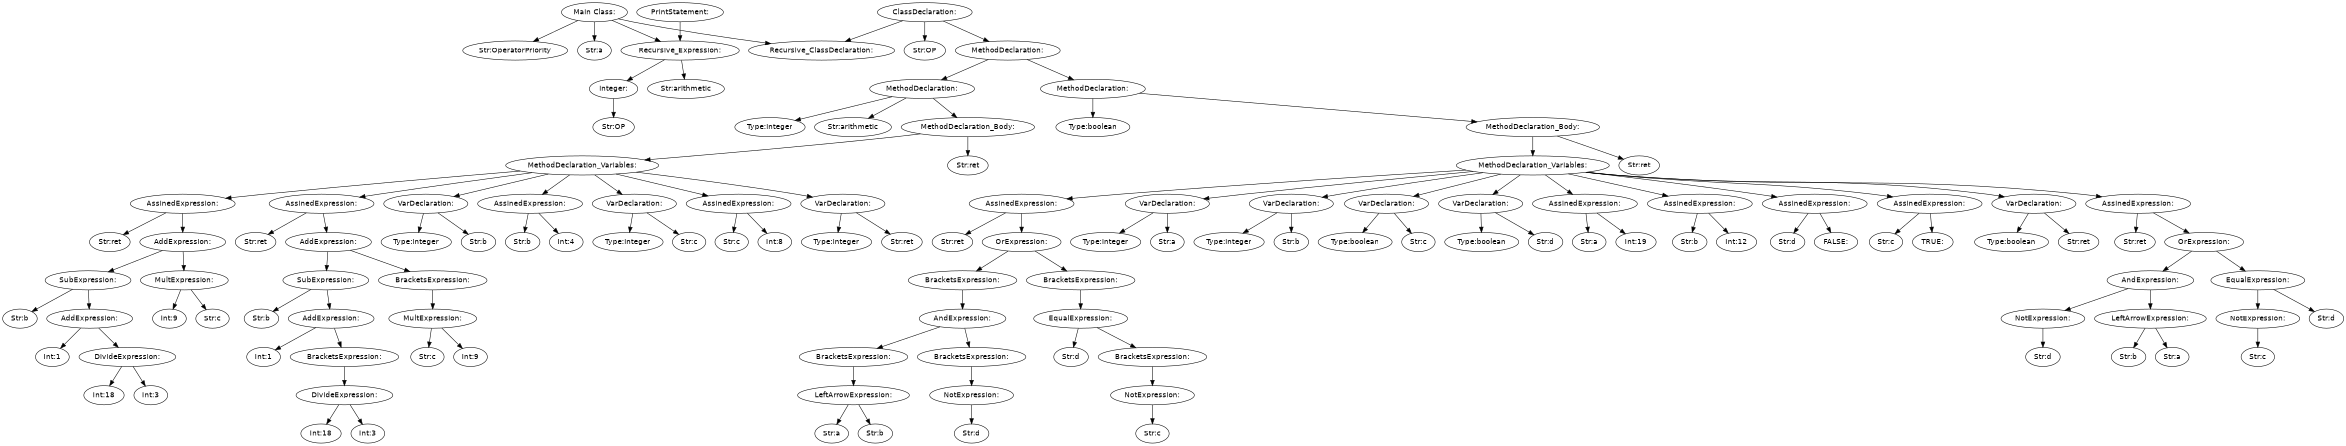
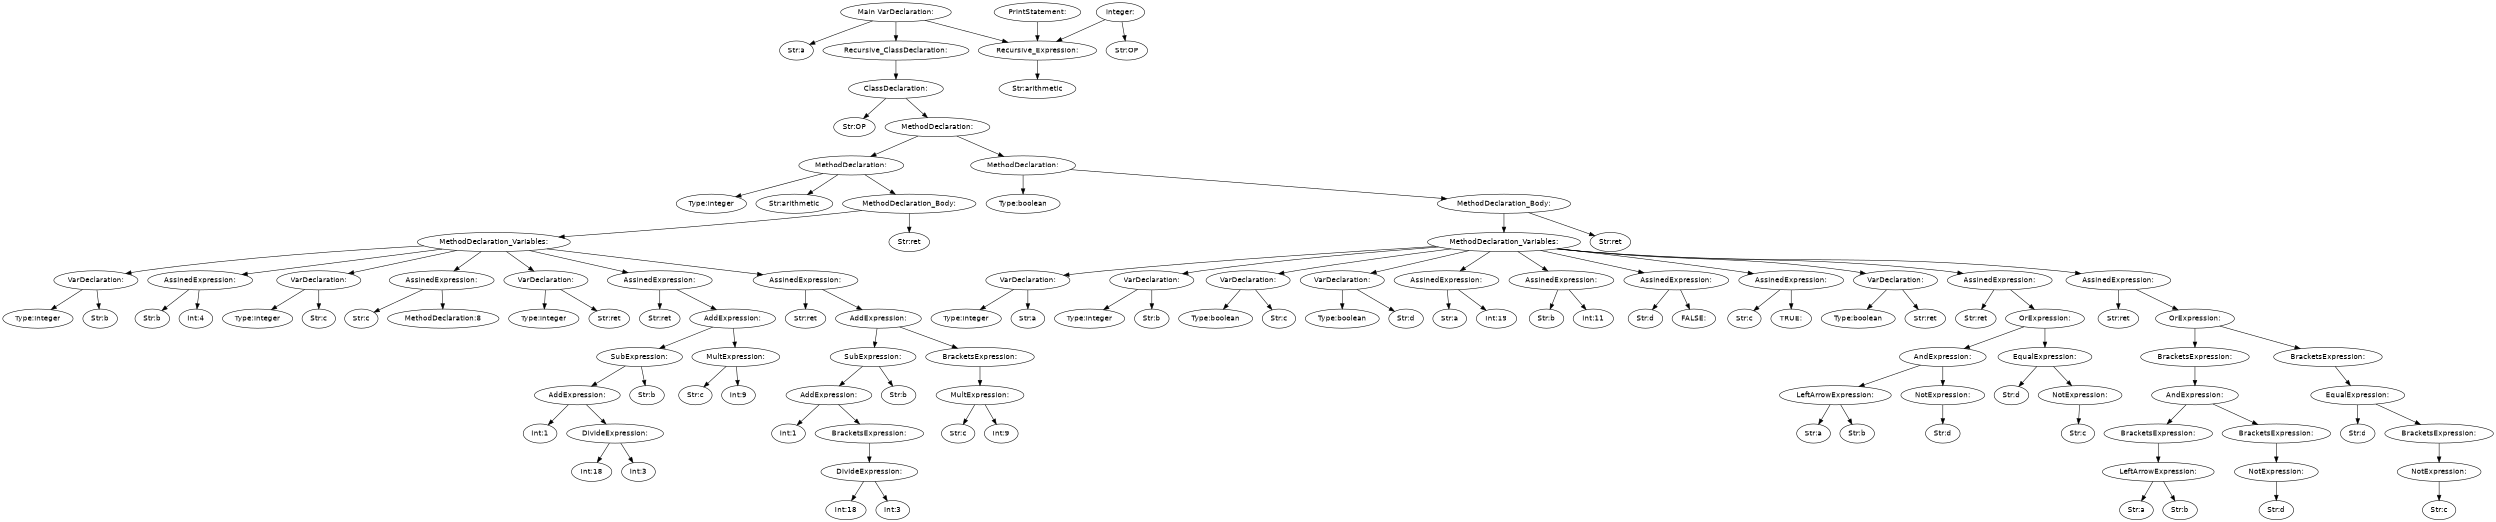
(594, 12) -> (896, 12)
(877, 30) -> (896, 67)
(515, 51) -> none
(648, 69) -> (1083, 29)
(775, 242) -> (443, 319)
(1737, 242) -> (1593, 319)
